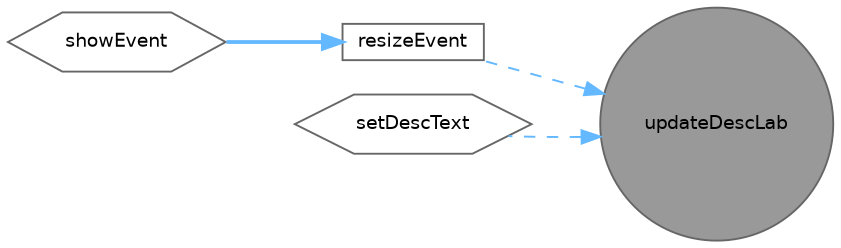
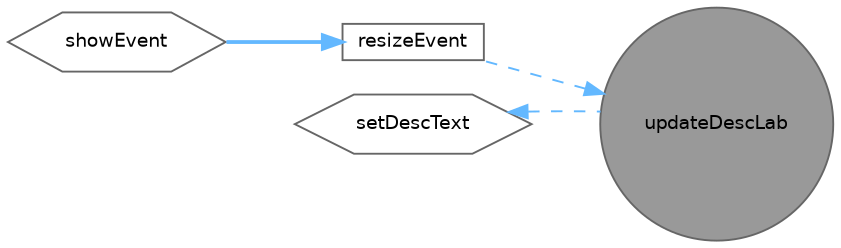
(545, 137) -> (564, 111)
